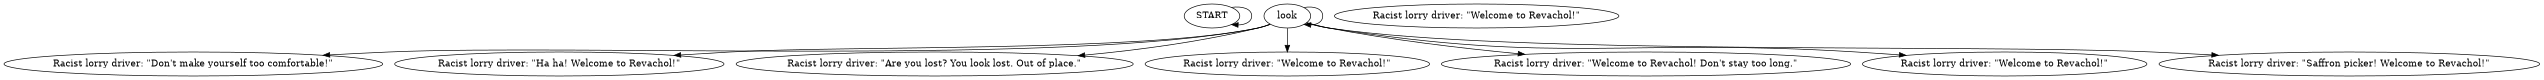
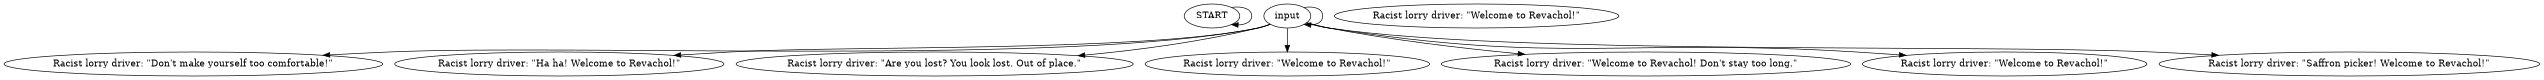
(1287, 16) -> (1287, 16)
